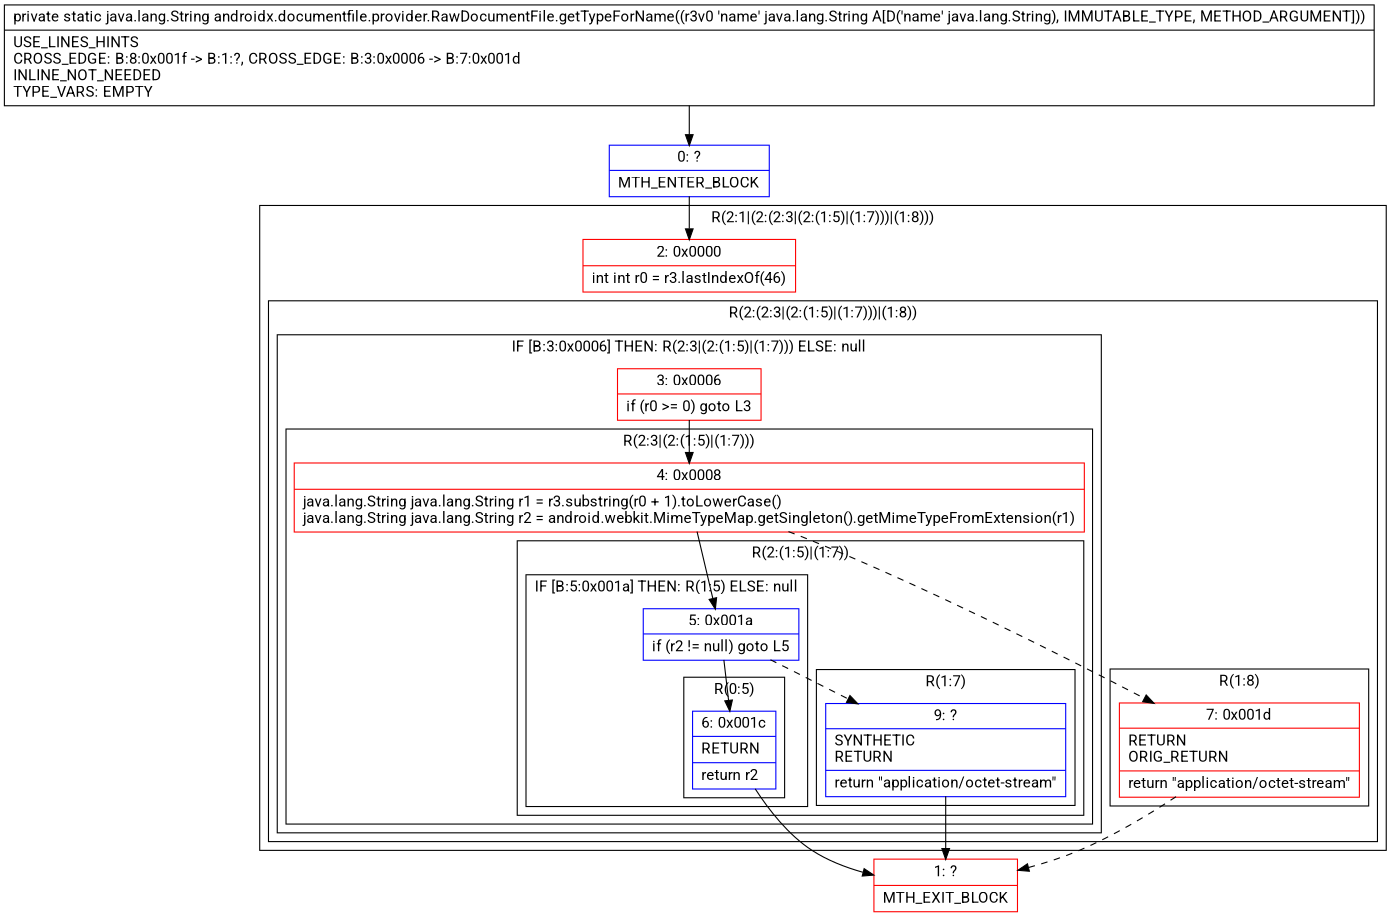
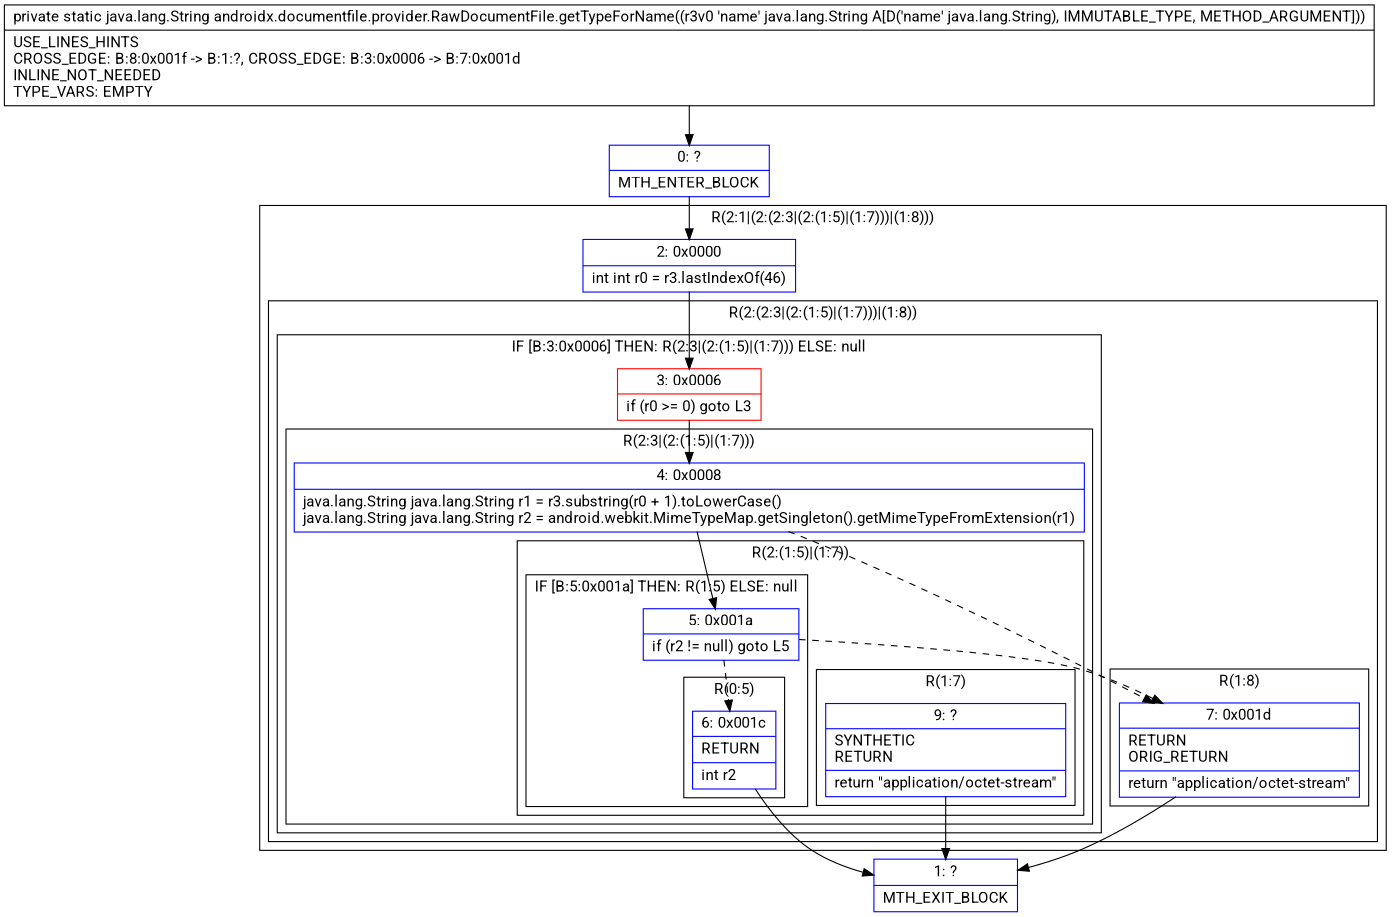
(689, 266) -> (689, 266)
none -> (689, 325)
(689, 498) -> (689, 498)
(800, 674) -> (979, 653)
(727, 684) -> (727, 684)
(1239, 750) -> (1239, 750)
(730, 775) -> (719, 775)
(1113, 834) -> (1113, 834)
(946, 885) -> (946, 885)
